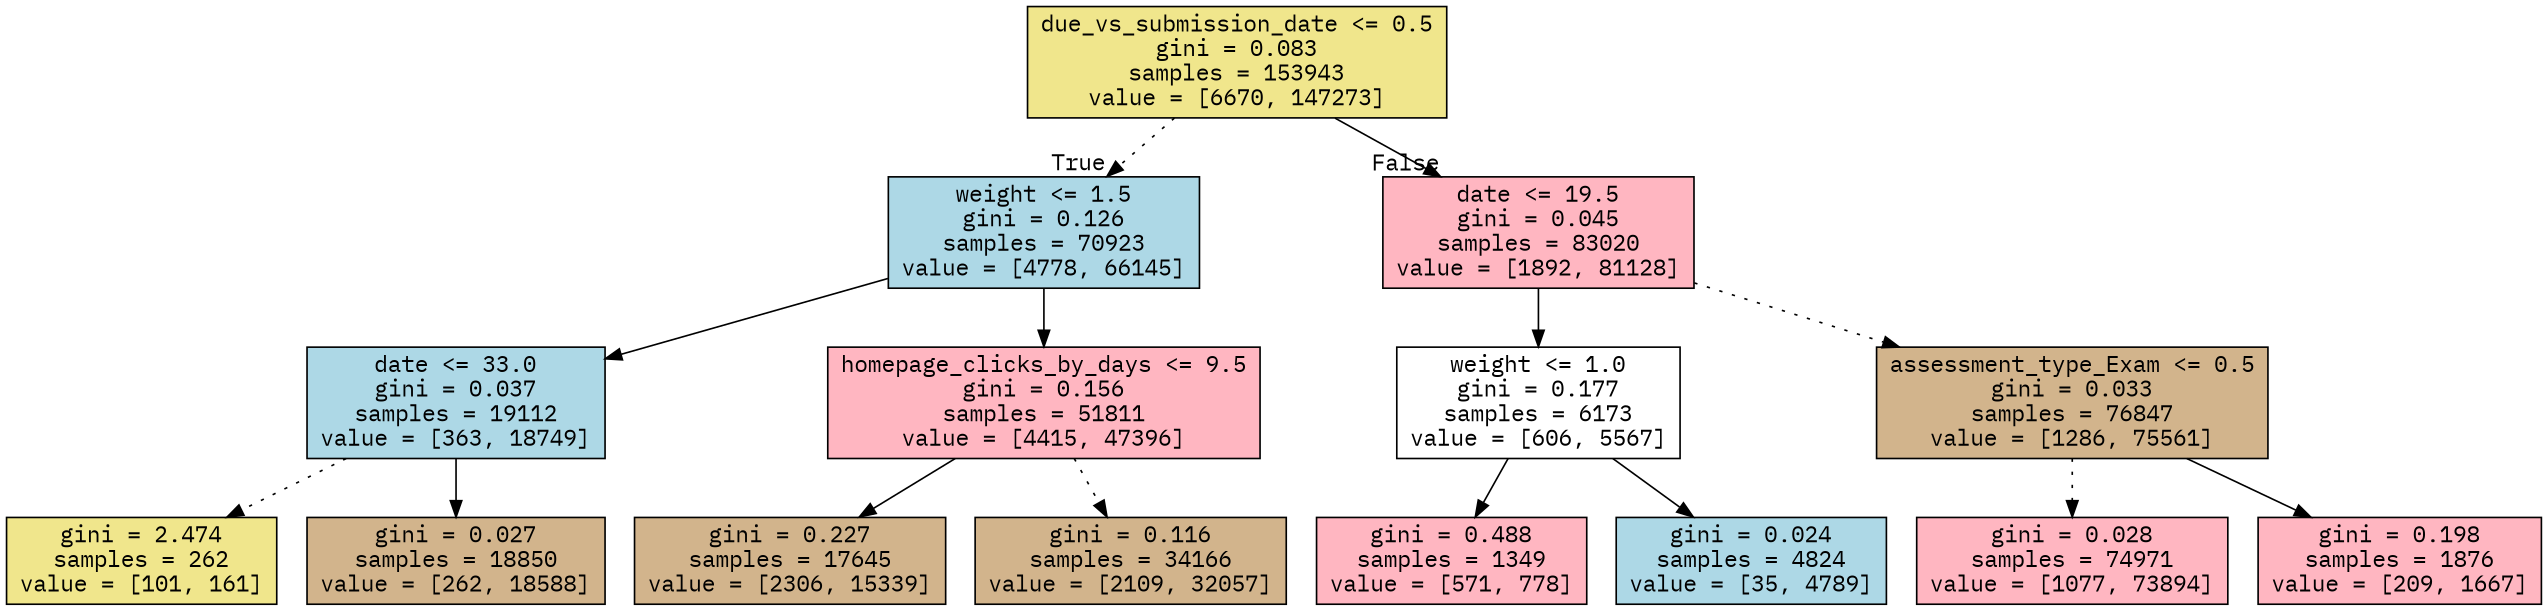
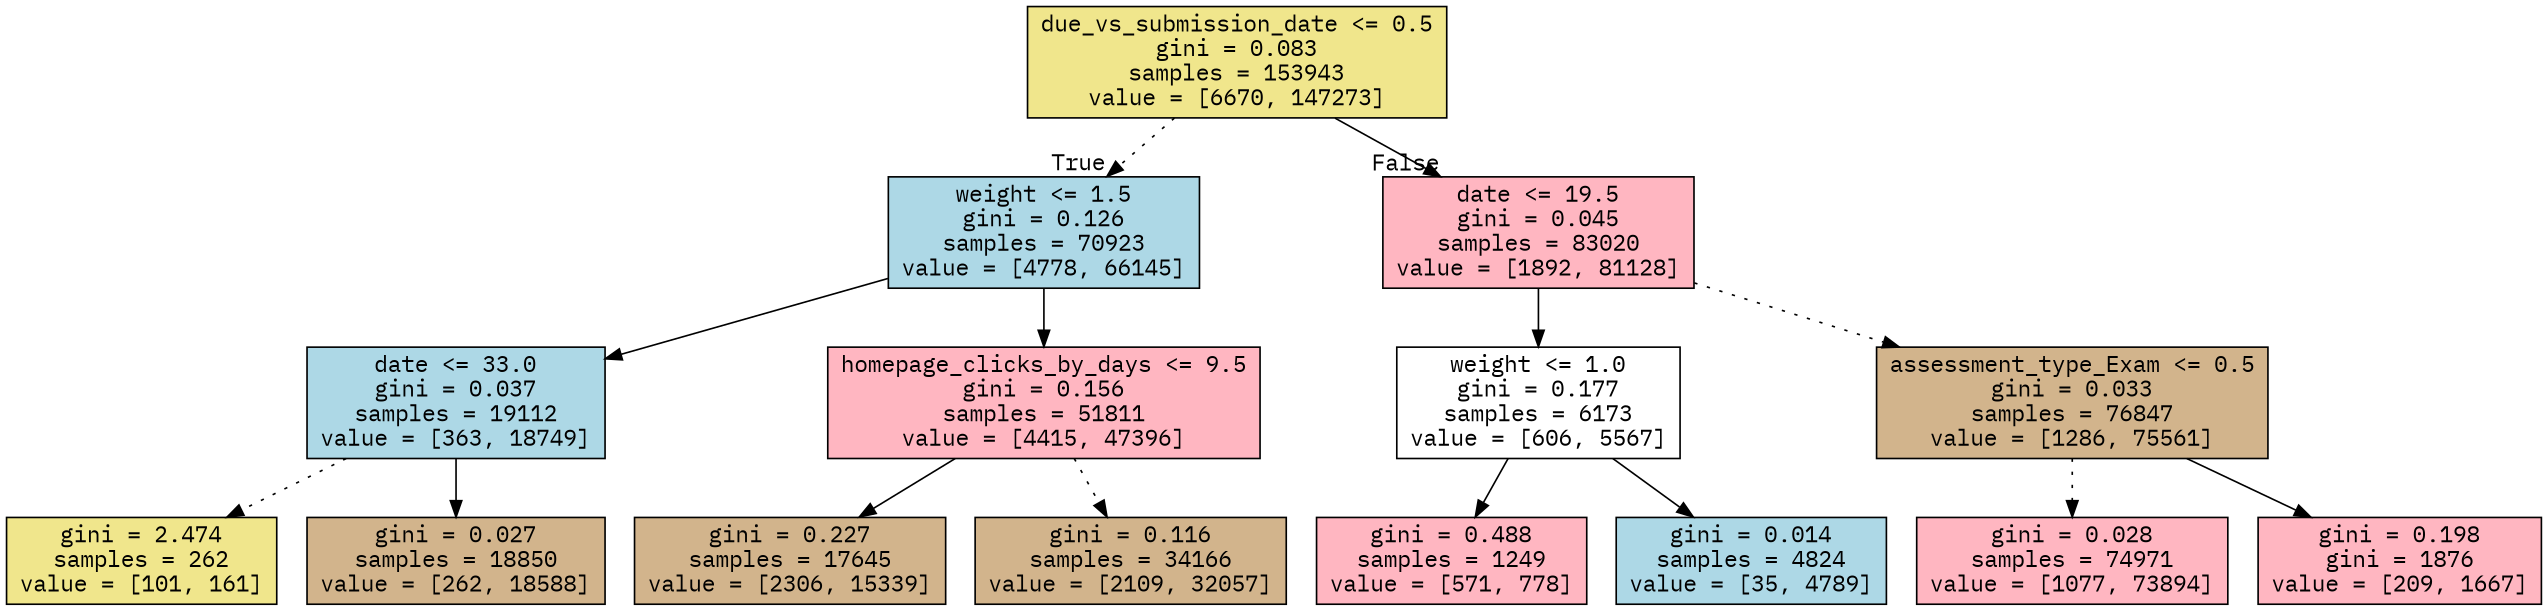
(1452, 561) -> (1452, 561)
(1751, 561) -> (1751, 561)
(2400, 561) -> (2400, 561)
